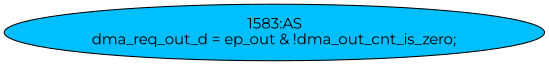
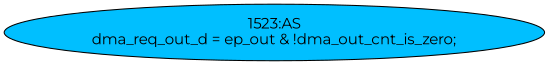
(274, 32) -> (274, 32)
